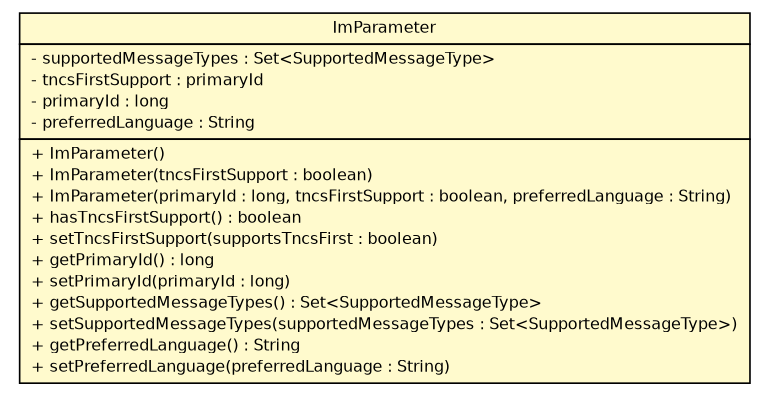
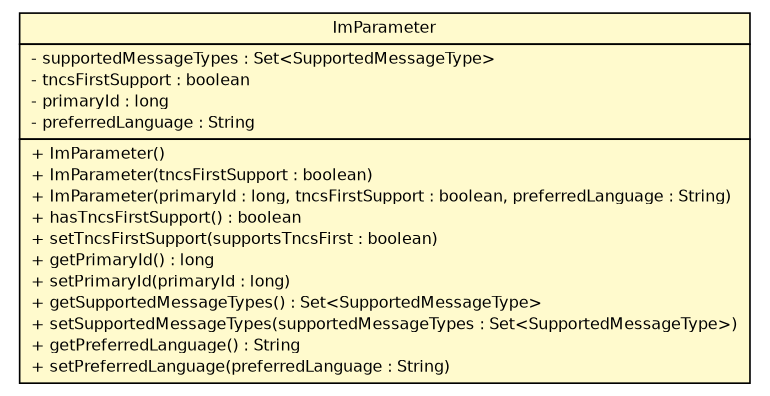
(147, 80) -> (141, 80)
